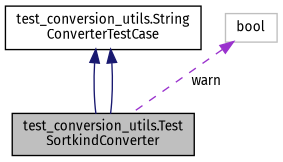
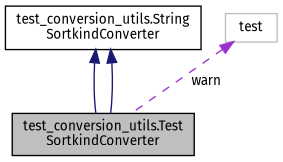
(103, 28) -> (103, 28)
(251, 28) -> (251, 28)
